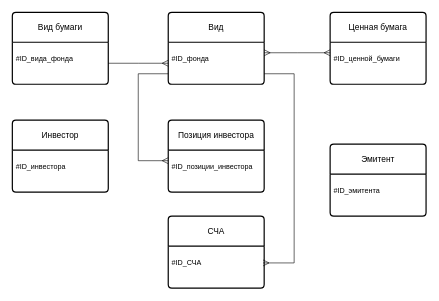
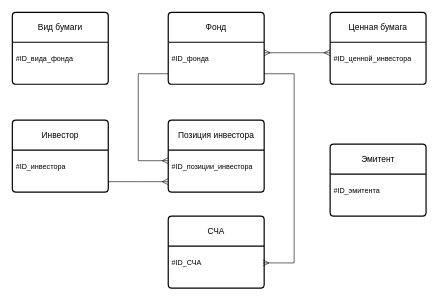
(216, 27) -> (216, 27)
(368, 51) -> (374, 51)
(138, 63) -> none
none -> (138, 182)
